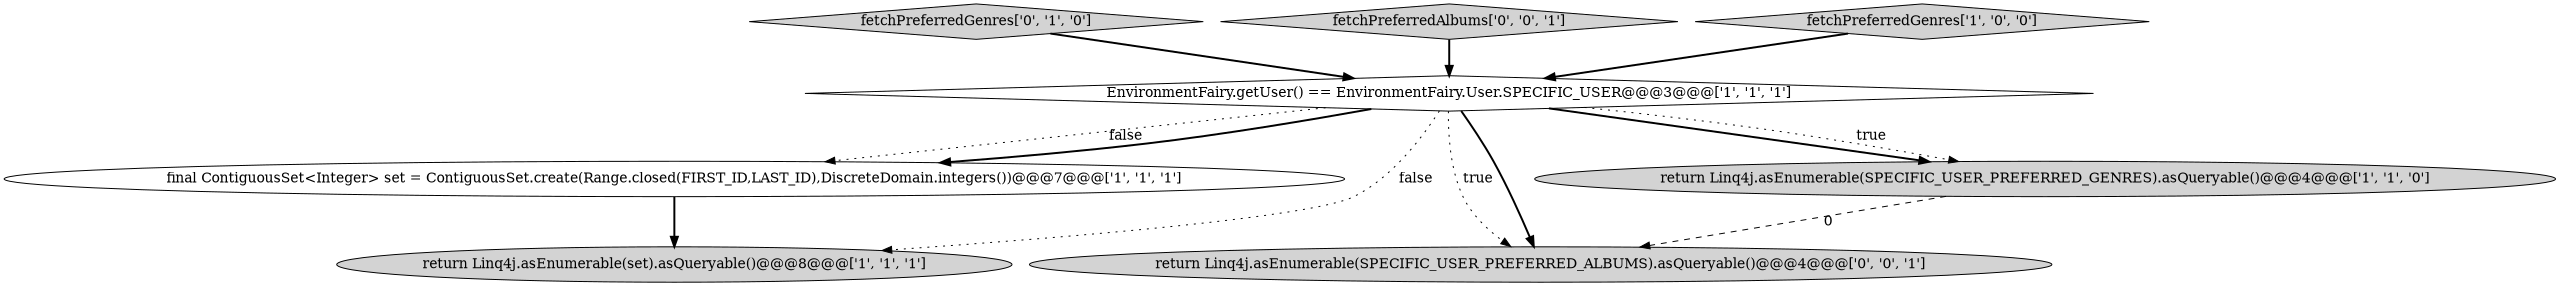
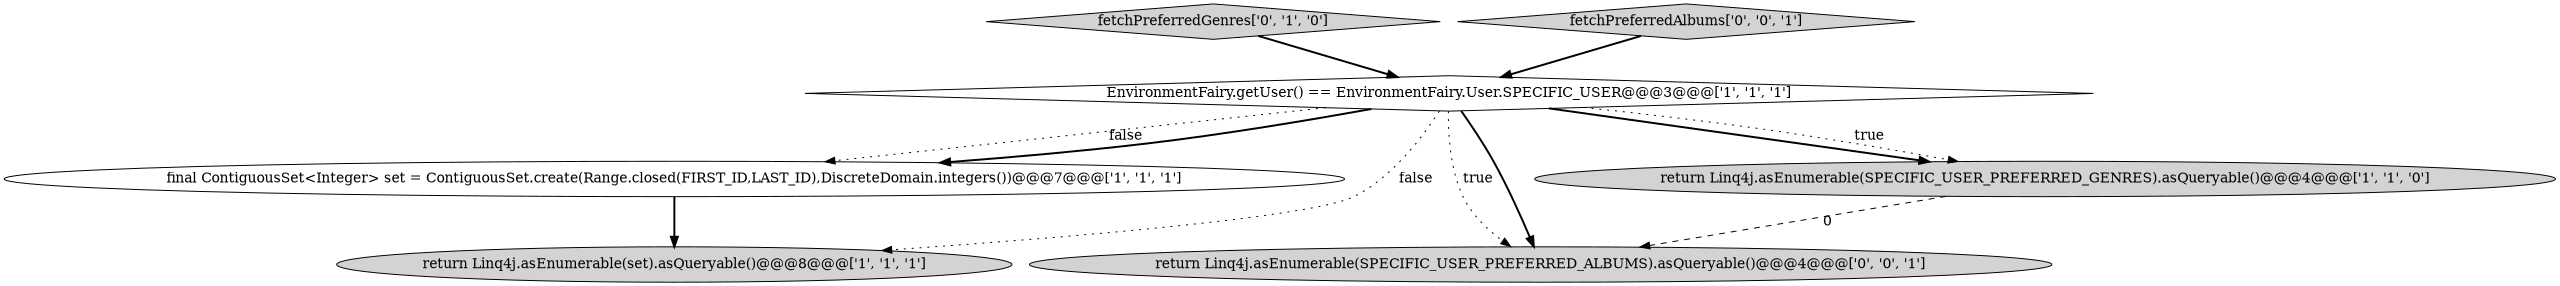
(1922, 22) -> none
